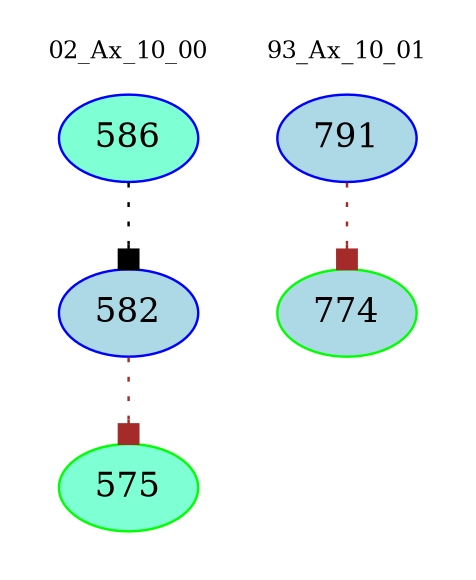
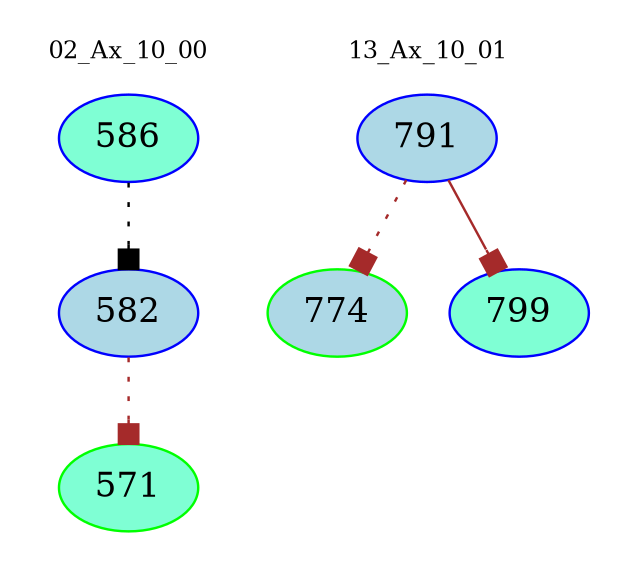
(347, 52) -> (428, 52)
none -> (519, 313)
(129, 488) -> (129, 488)
